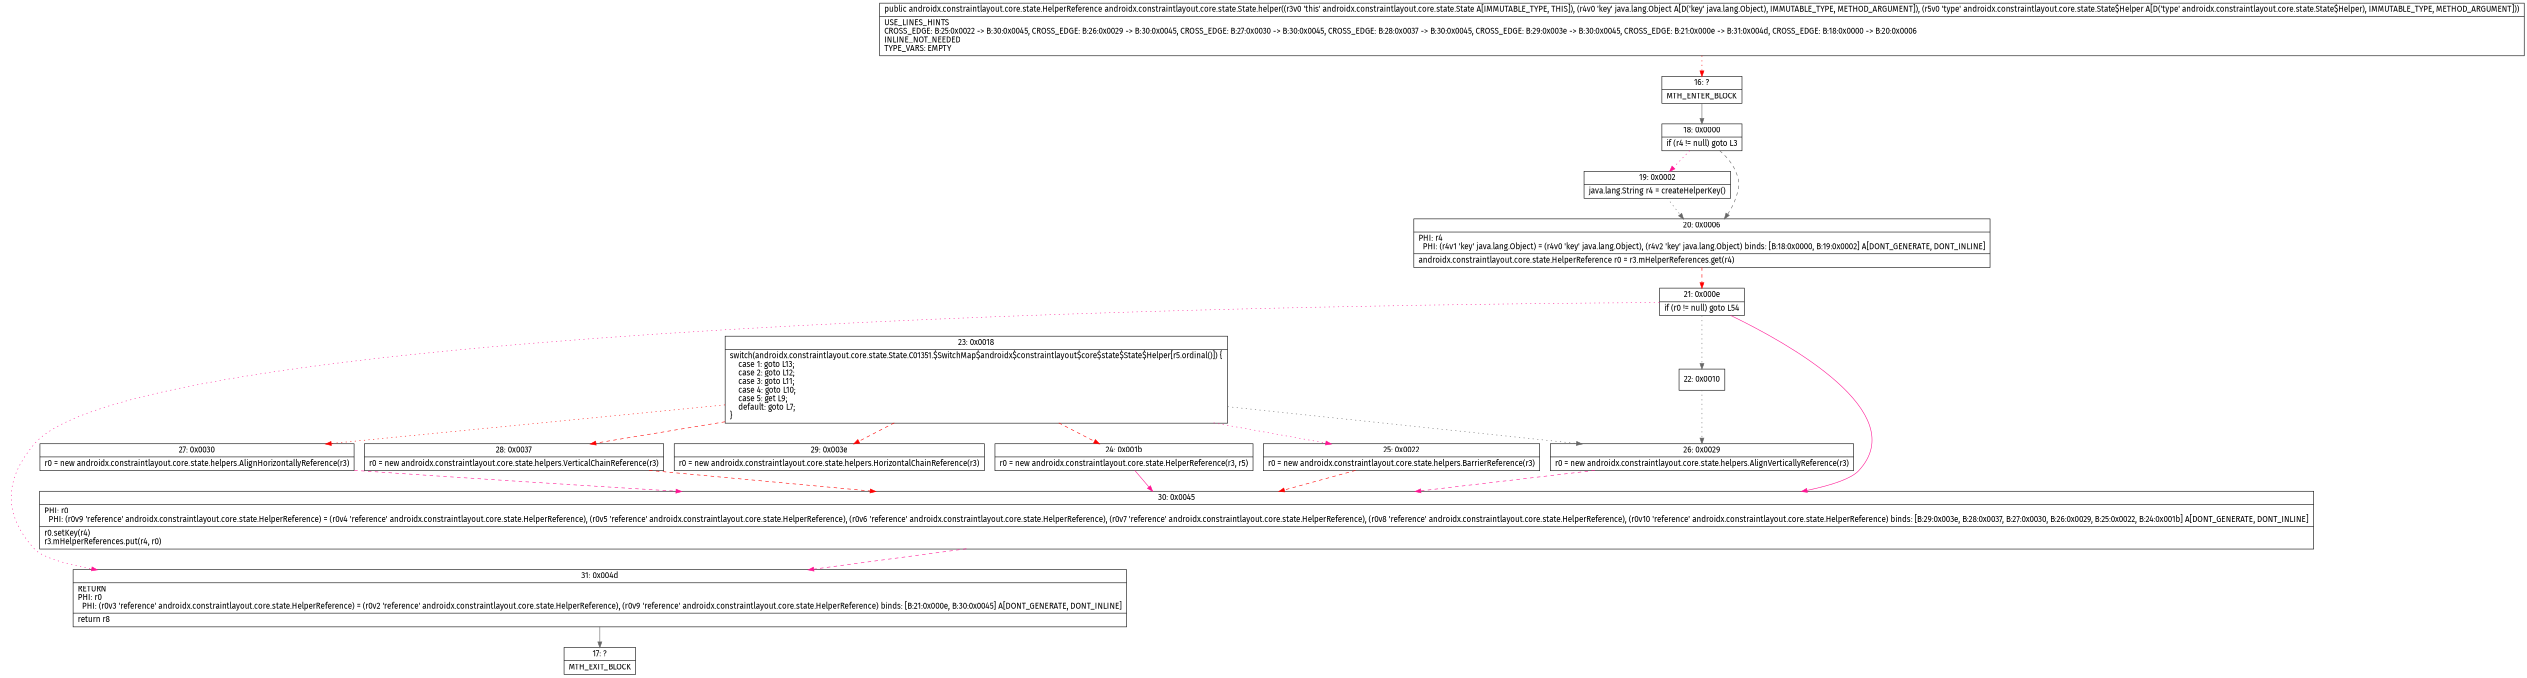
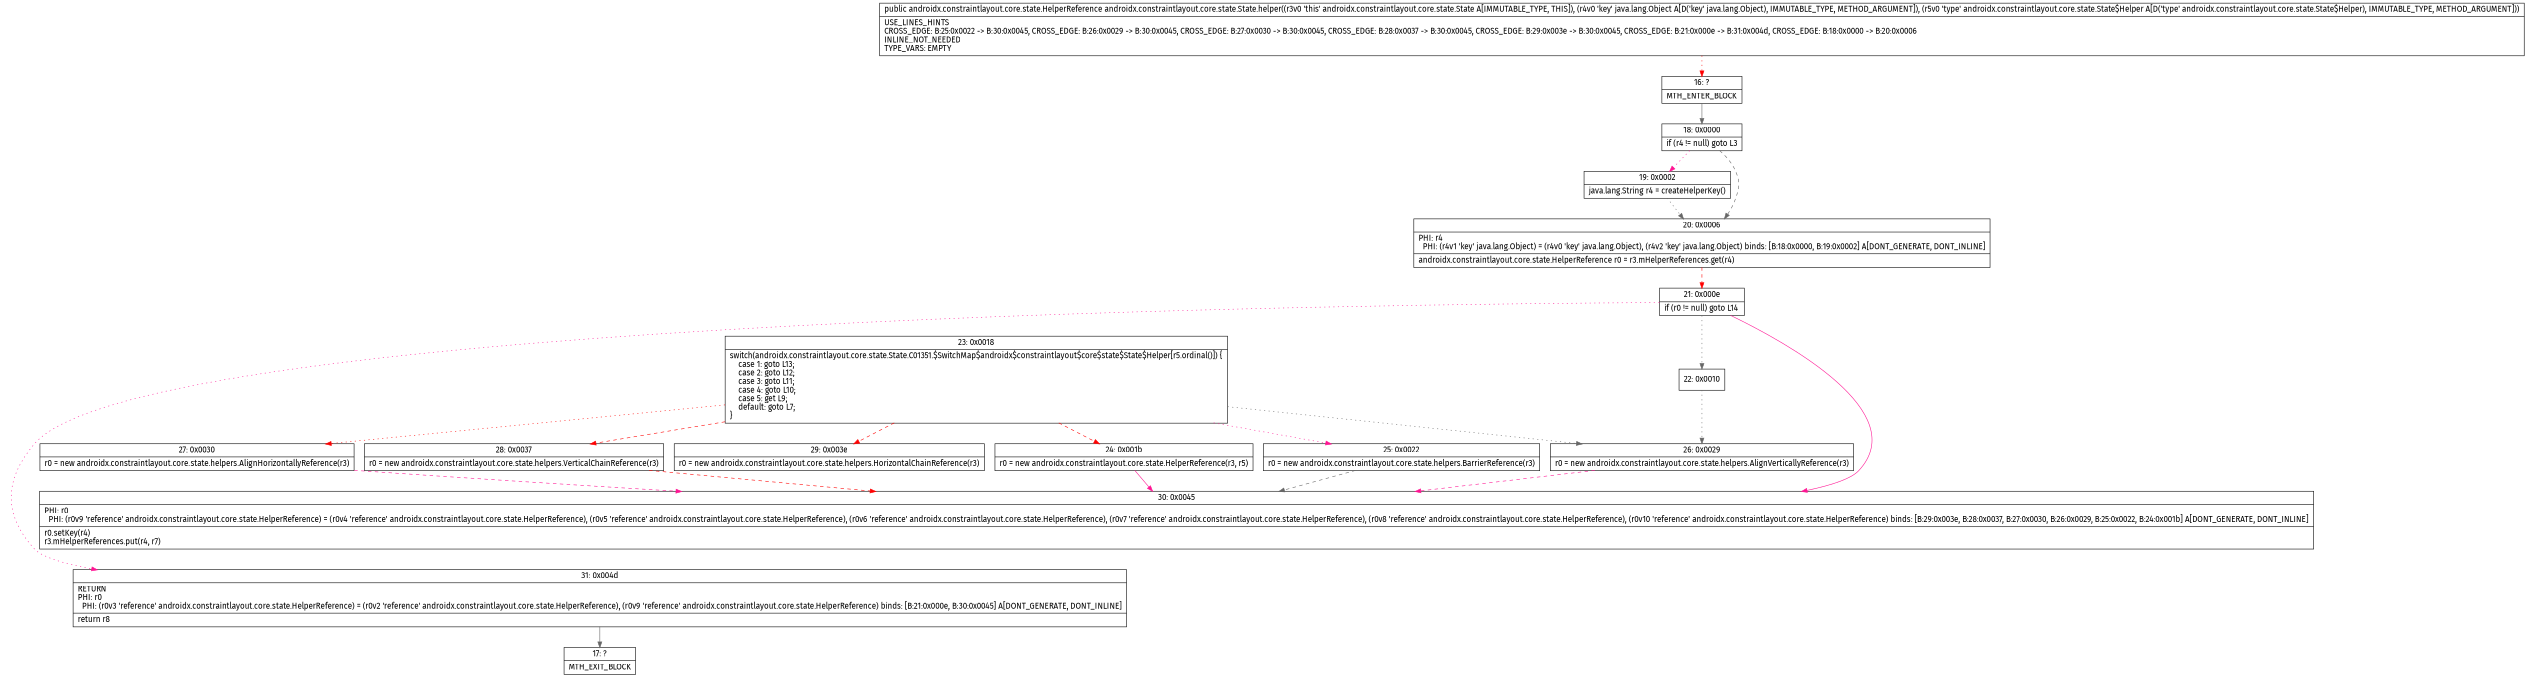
(1702, 308) -> (1701, 308)
(1320, 480) -> (1320, 480)
(103, 542) -> (103, 542)
(890, 559) -> none
